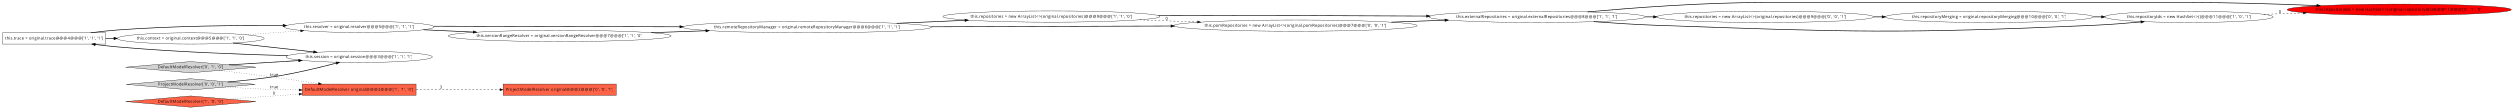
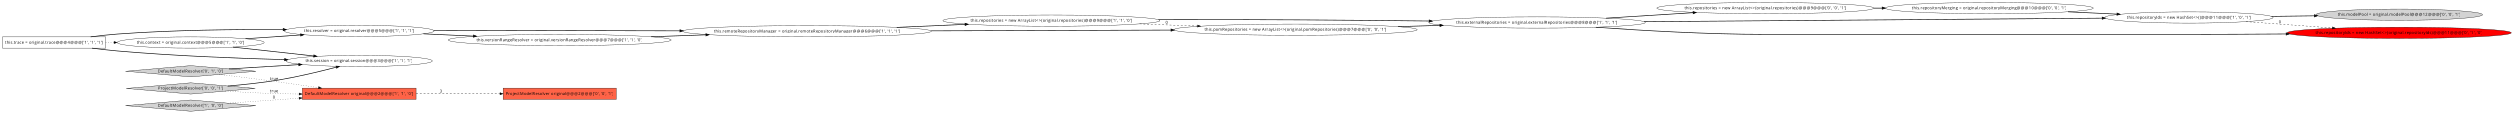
none -> (2399, 15)
(273, 33) -> (273, 37)
(110, 38) -> (110, 42)
(191, 52) -> (188, 56)
(191, 102) -> (191, 106)
